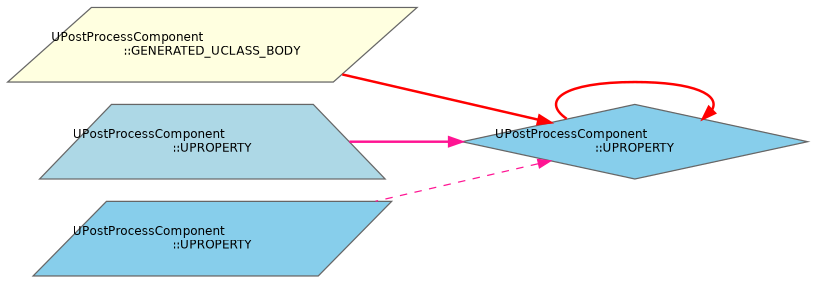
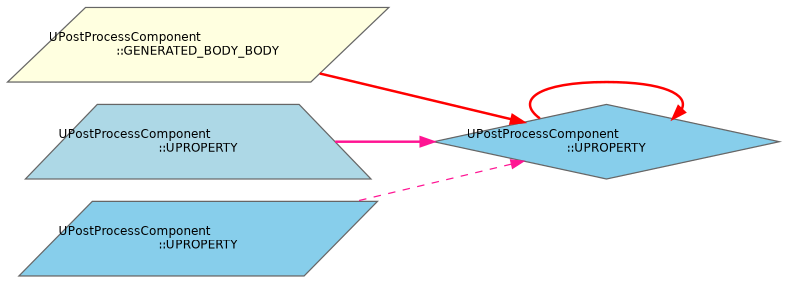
(212, 45) -> (198, 45)
